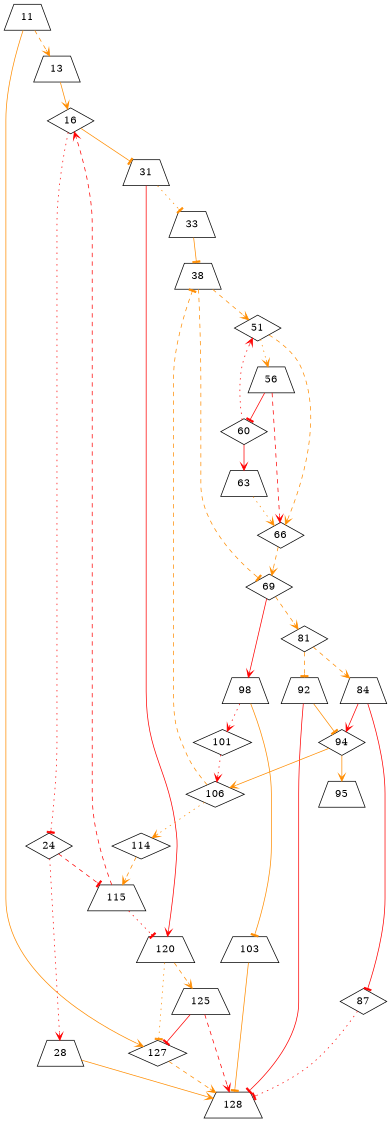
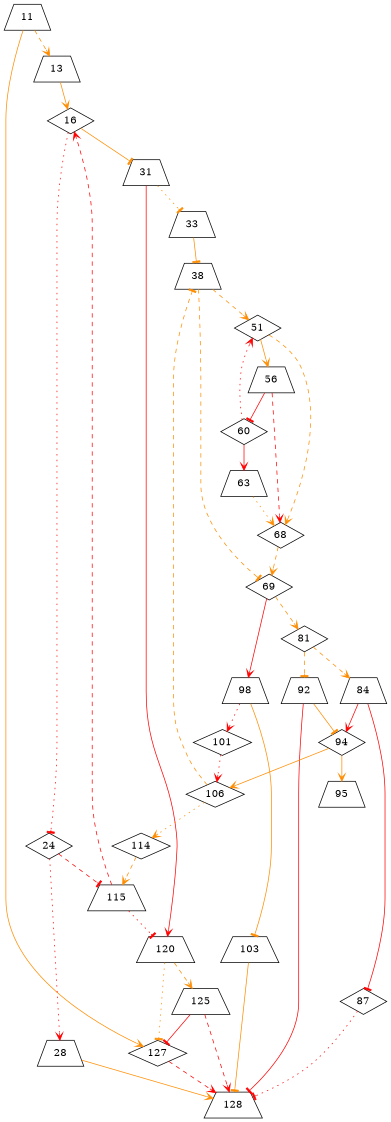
(263, 350) -> (263, 350)
(281, 535) -> (281, 535)
(189, 1075) -> (189, 1075)
